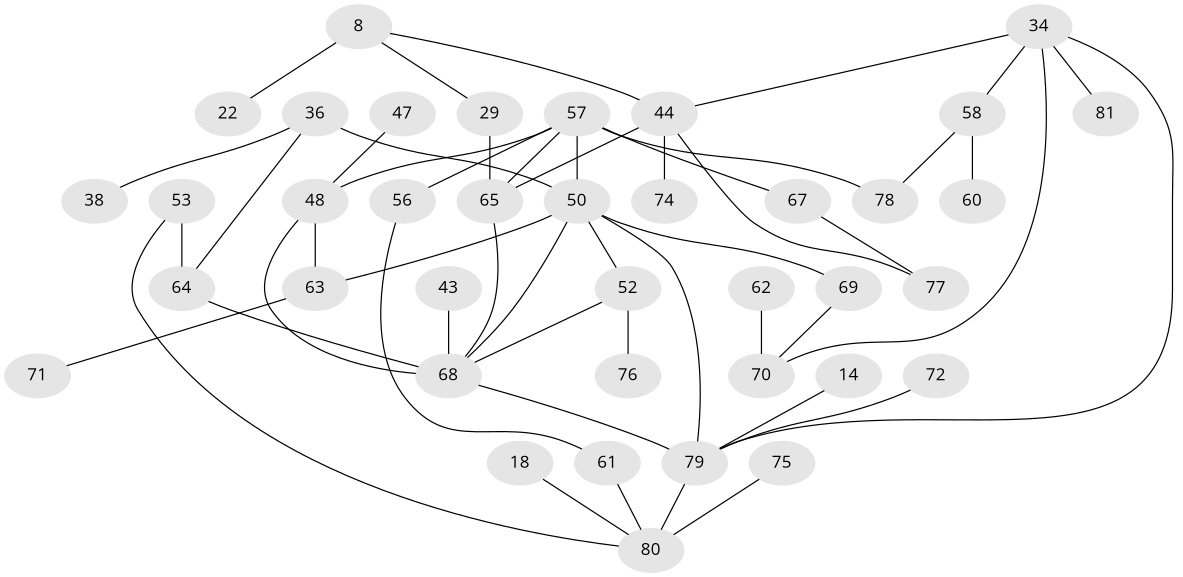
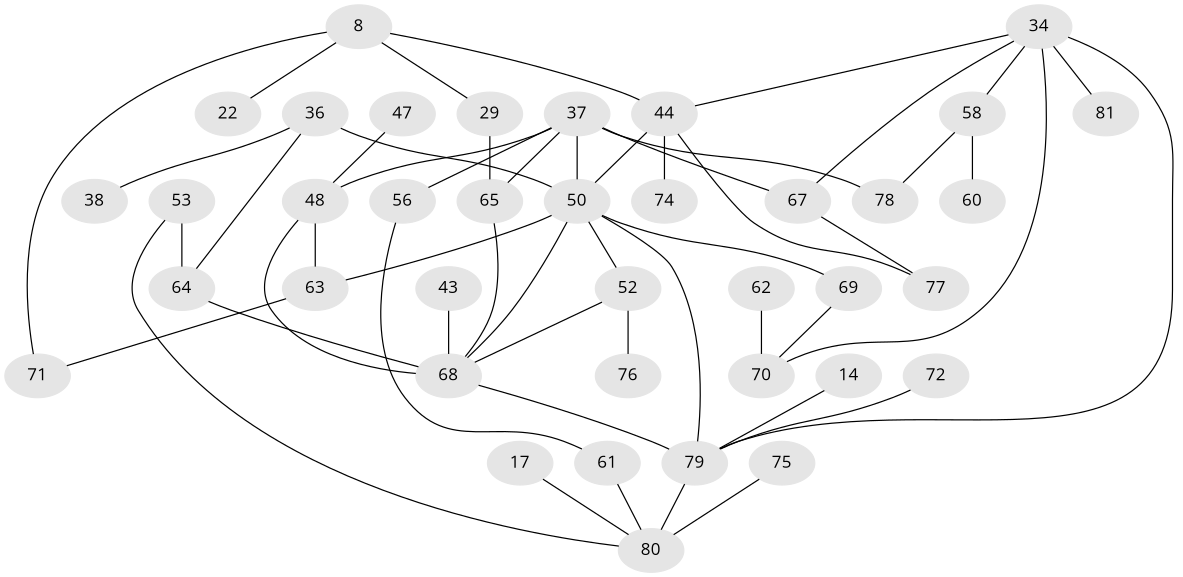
none -> (910, 105)
(577, 114) -> (577, 114)
none -> (98, 126)
(586, 153) -> (621, 157)
(520, 463) -> (520, 463)
